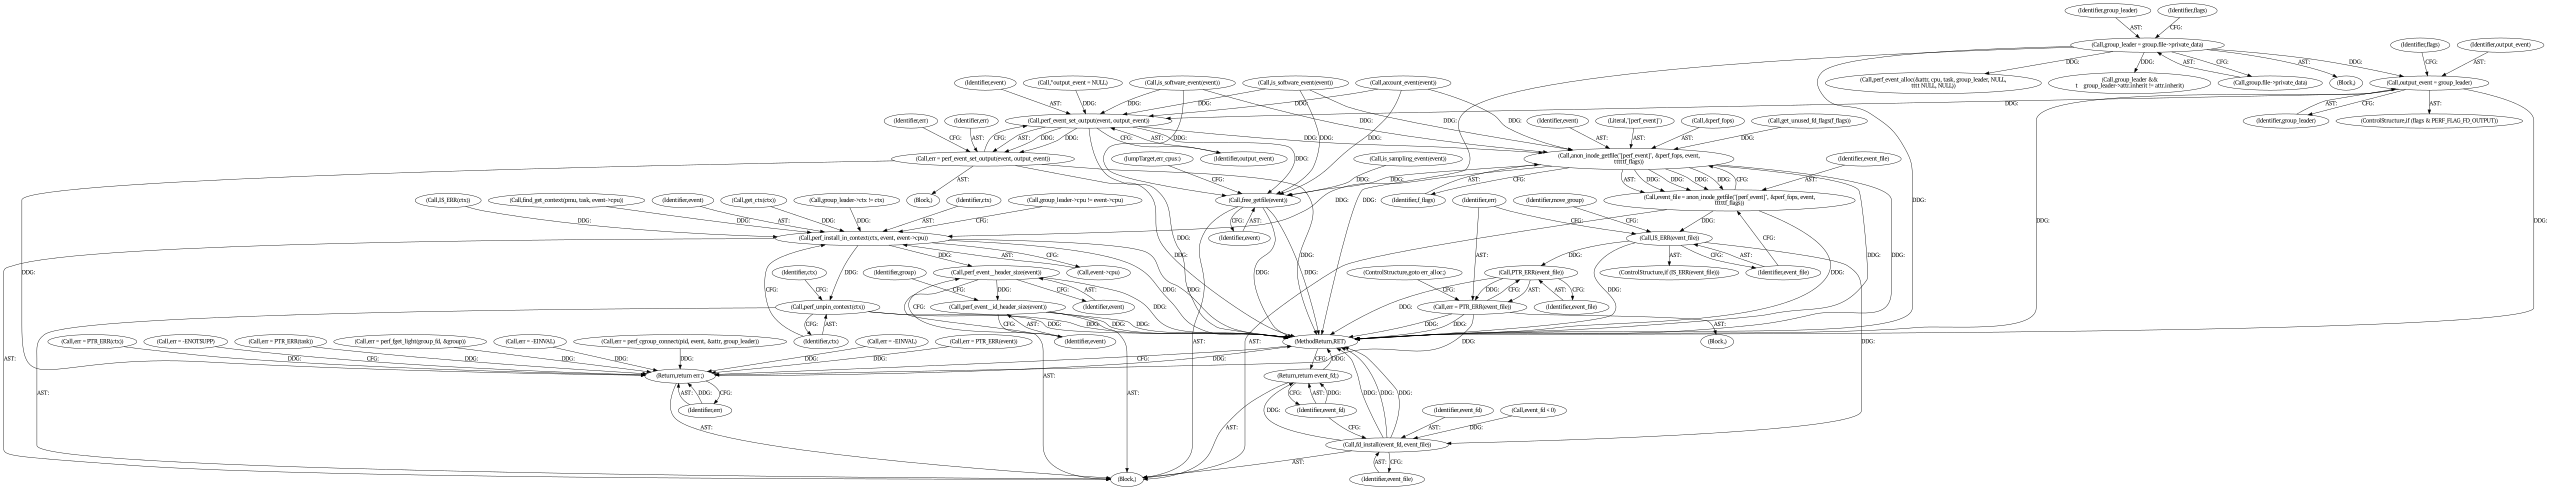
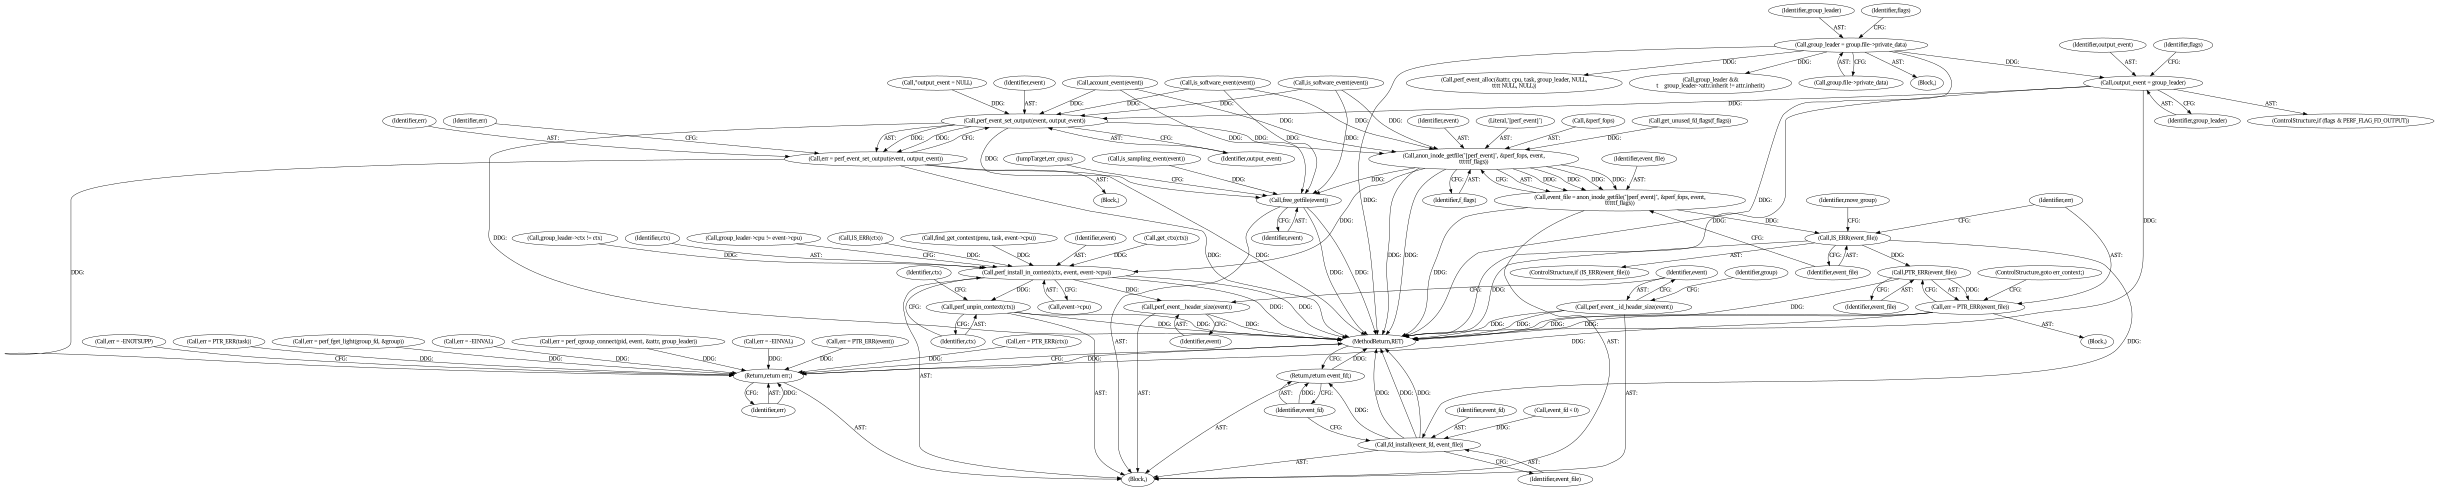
(1404, 273) -> (2040, 273)
(997, 288) -> none
